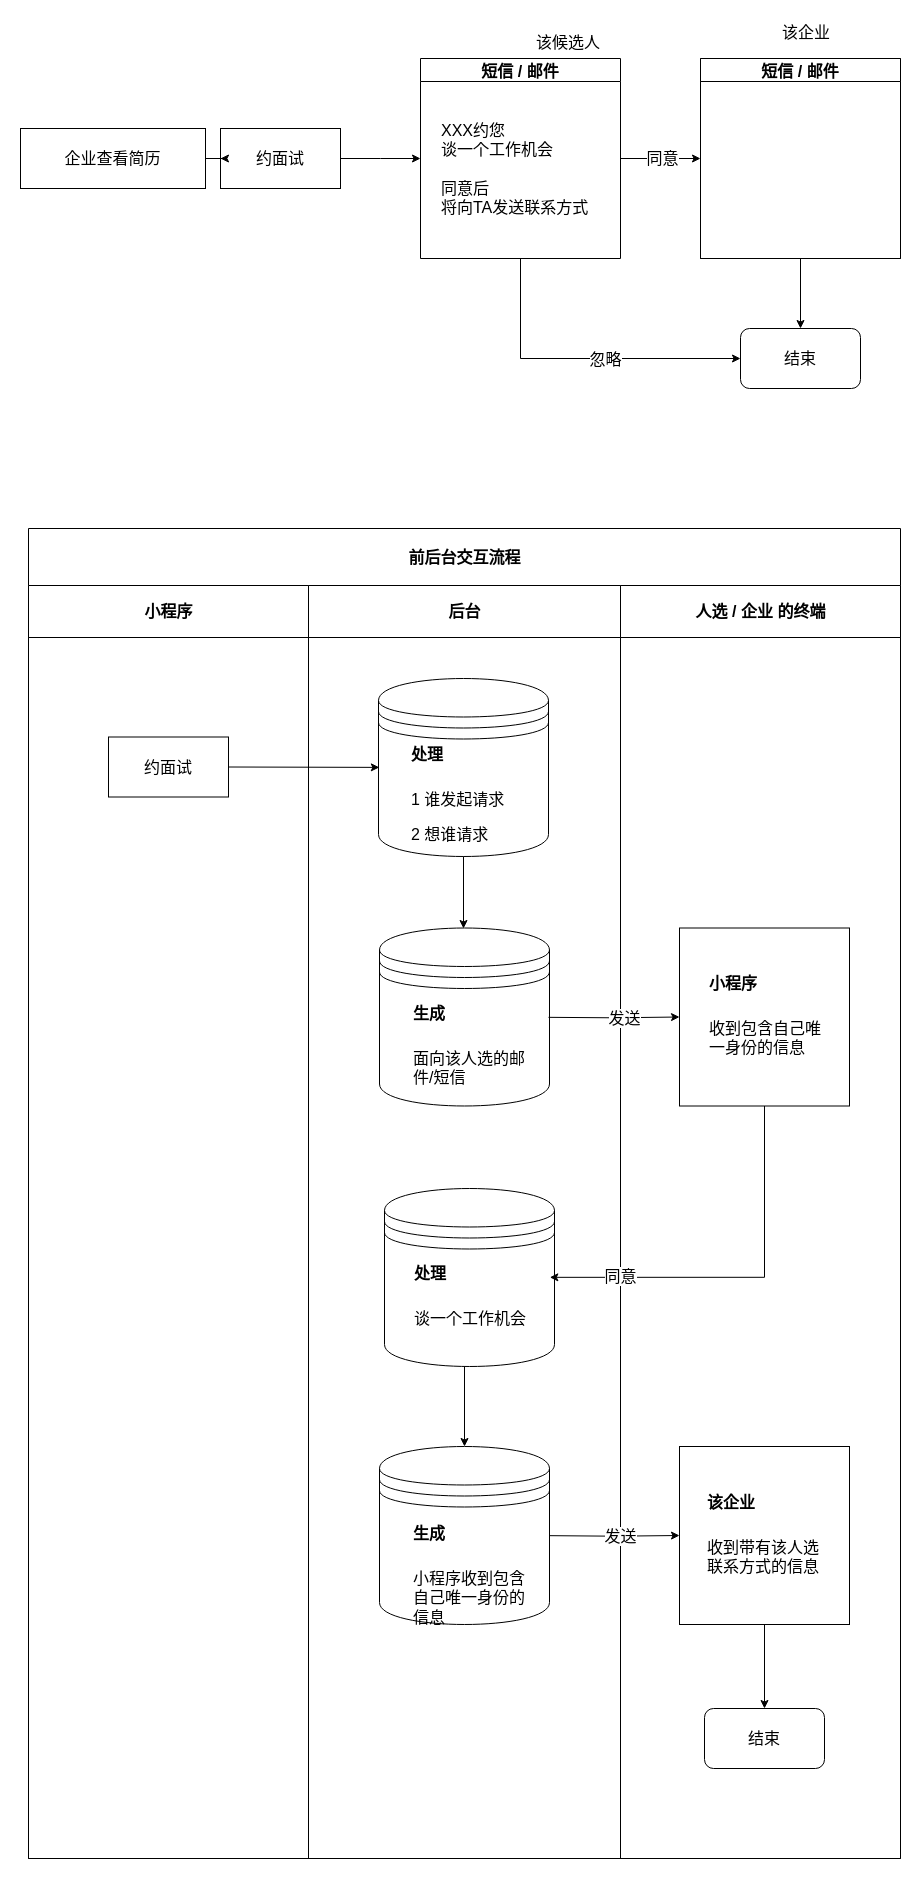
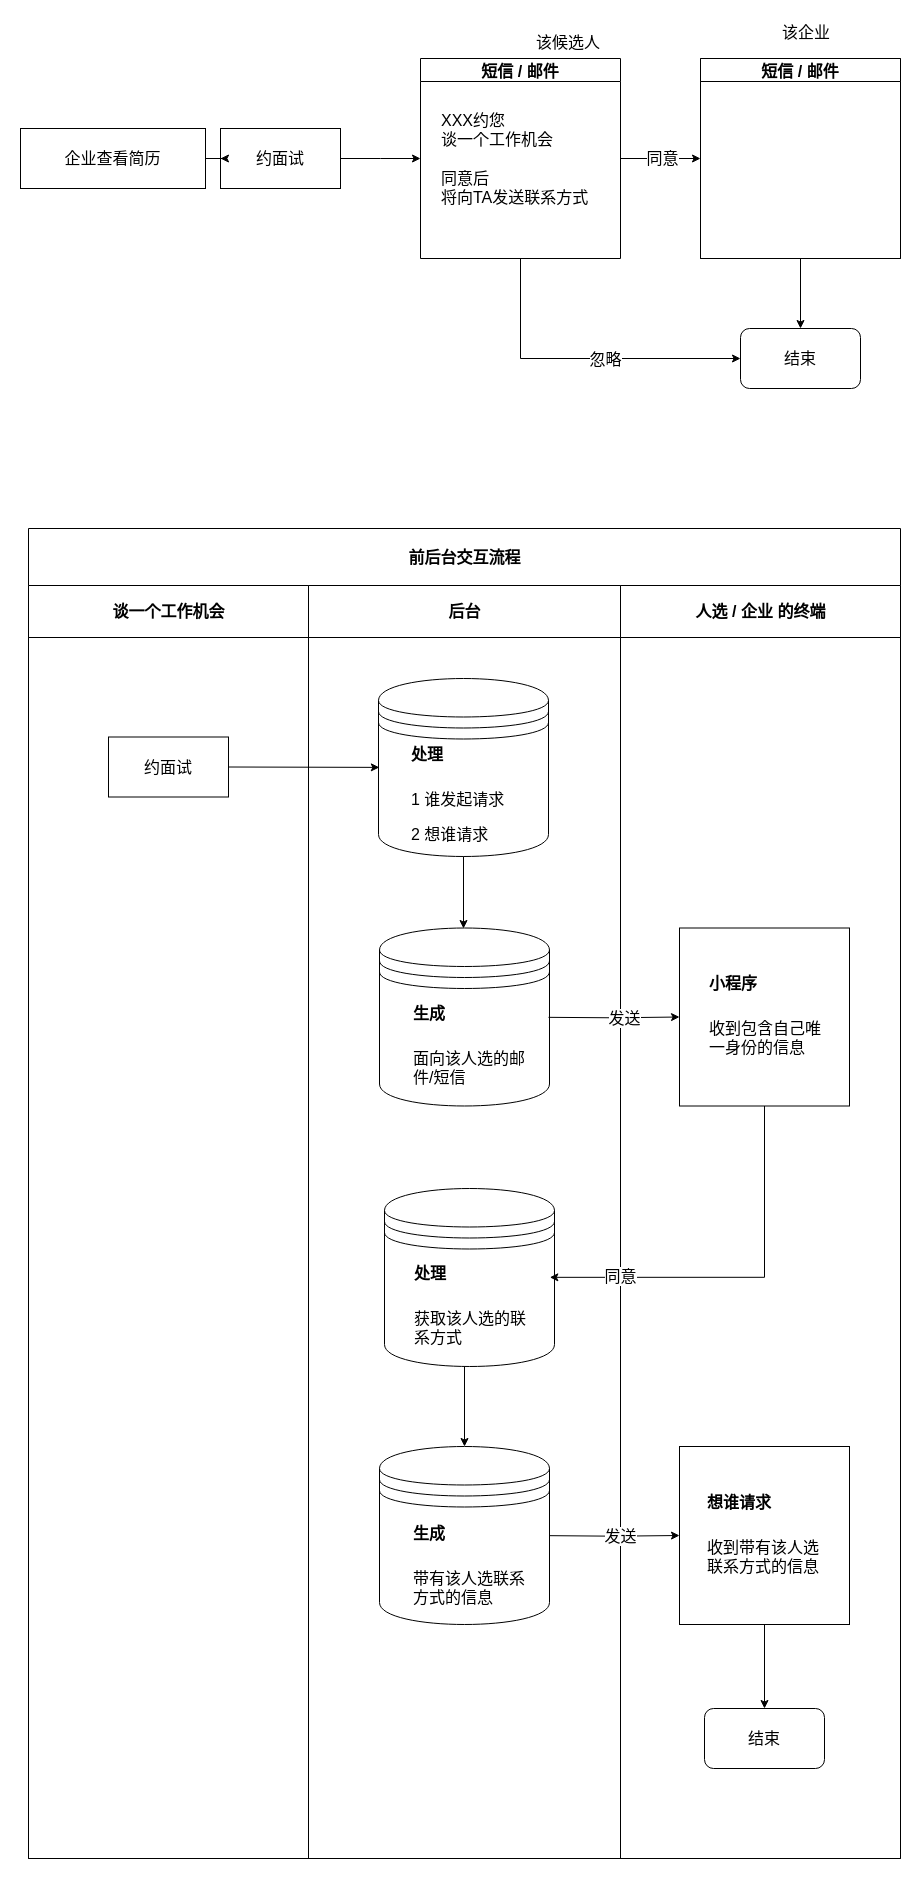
(520, 169) -> (520, 159)
(169, 612) -> (169, 612)
(471, 1248) -> (473, 1257)
(766, 1486) -> (766, 1486)
(472, 1527) -> (472, 1517)
